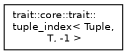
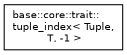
(63, 27) -> (63, 27)
